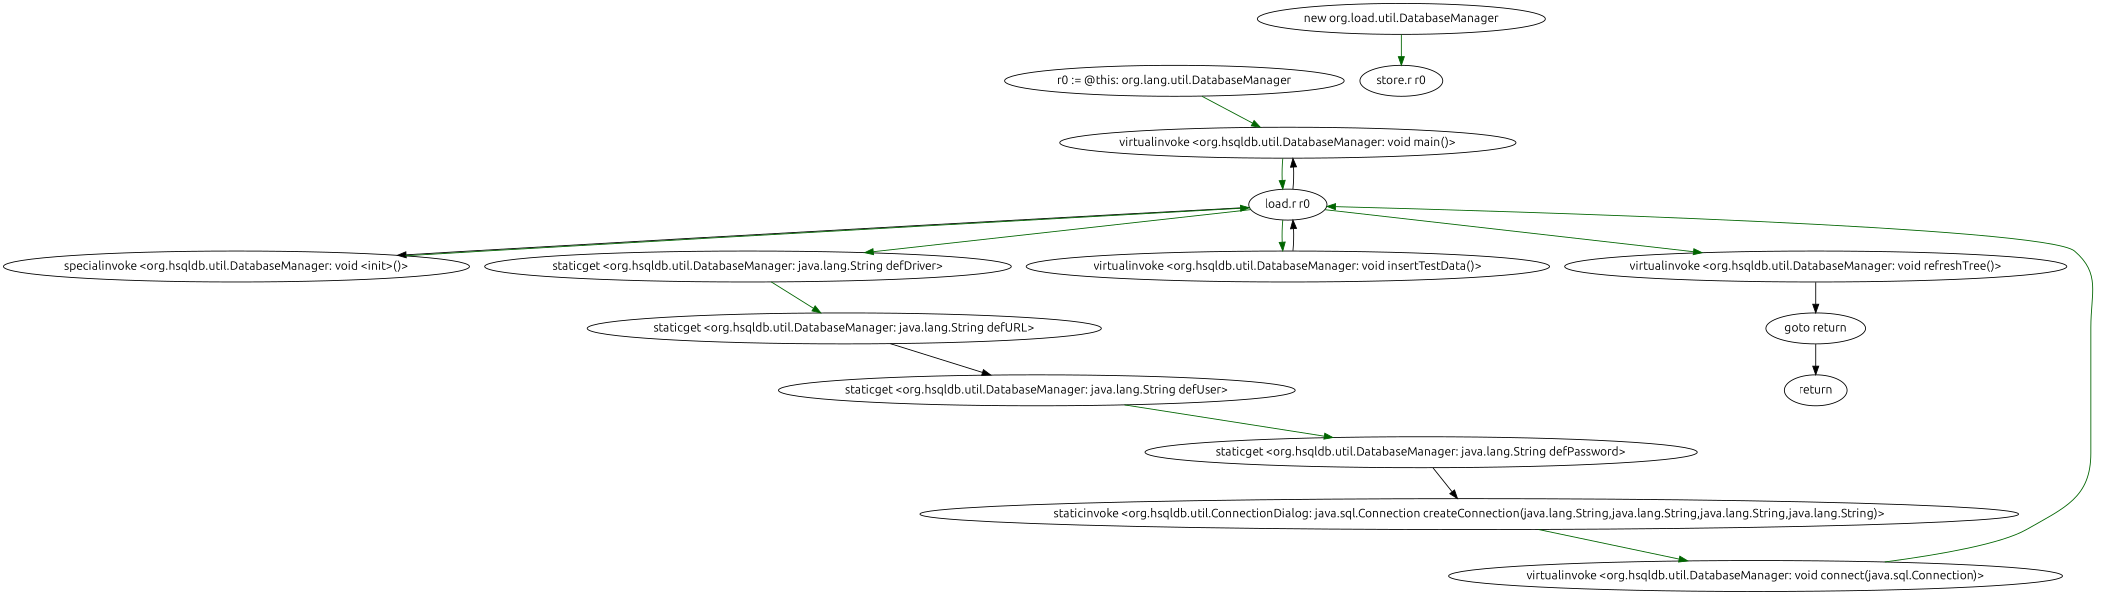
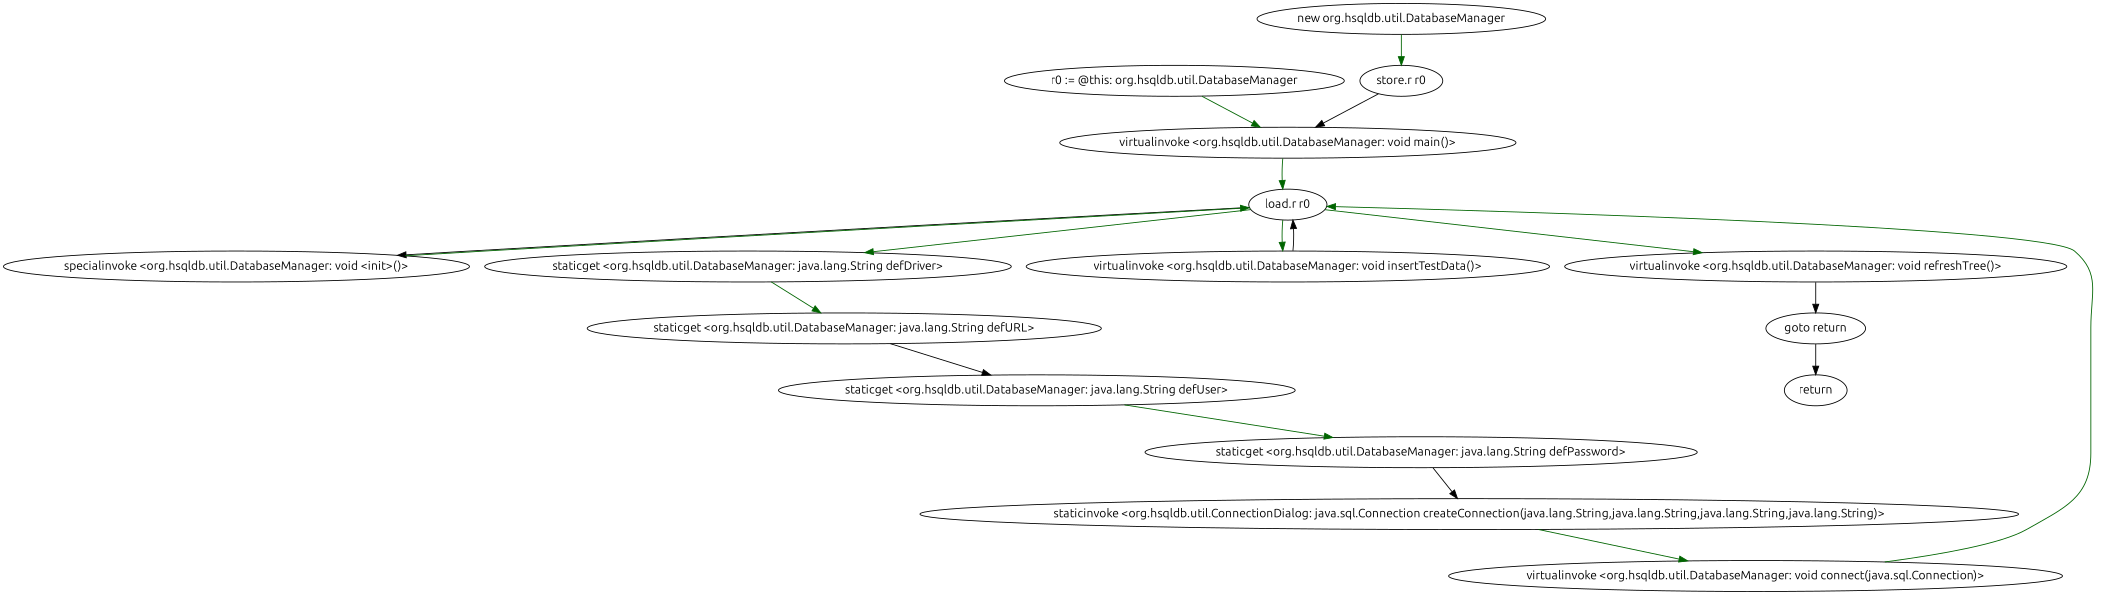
(1401, 19) -> (1401, 19)
(1174, 81) -> (1174, 81)
(1294, 178) -> (1351, 108)
